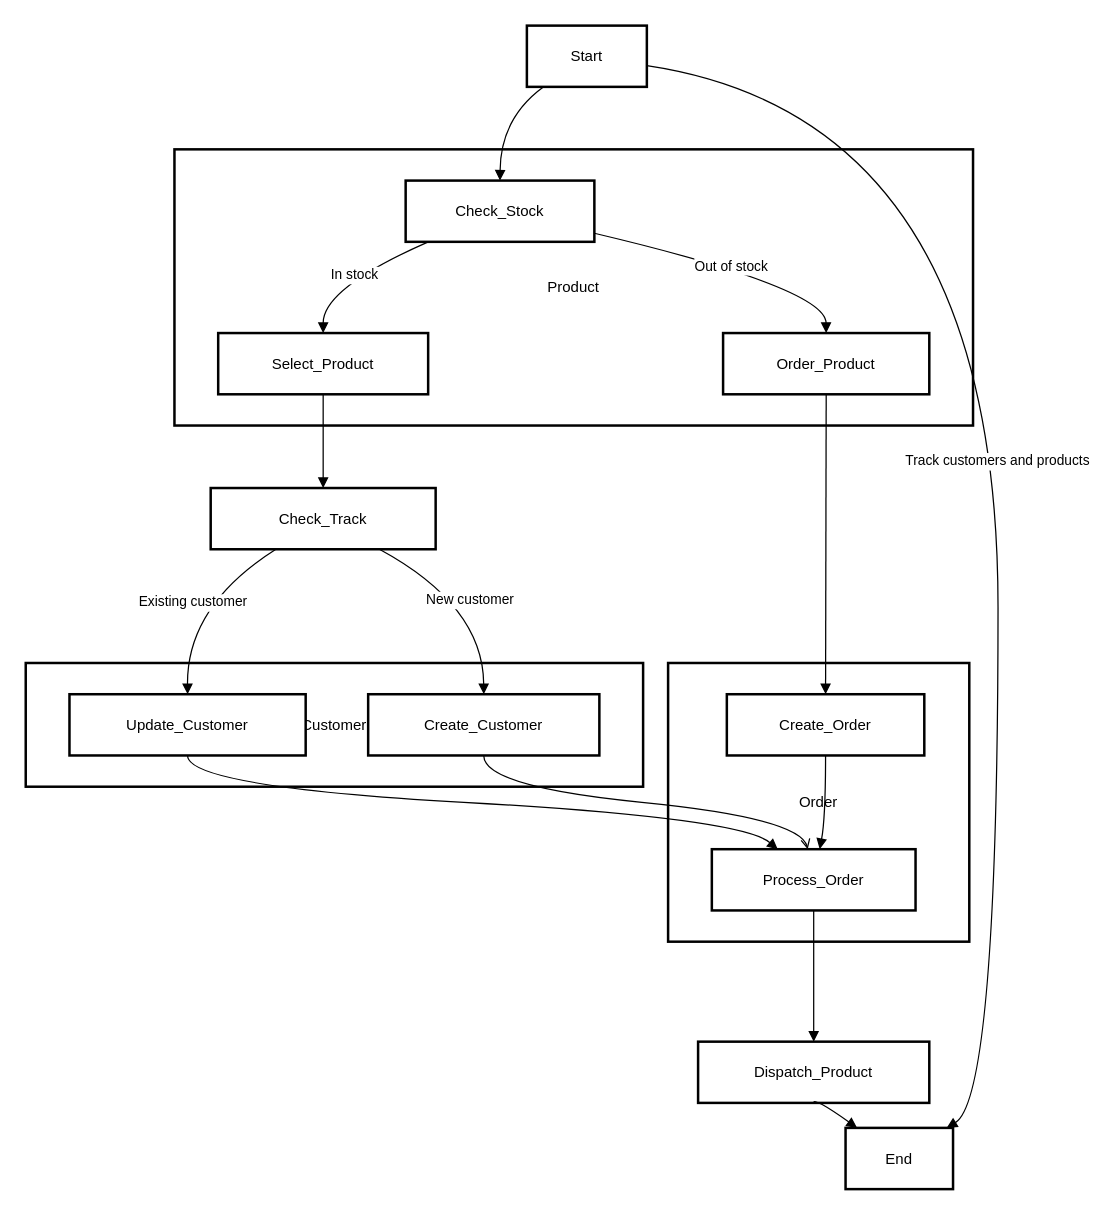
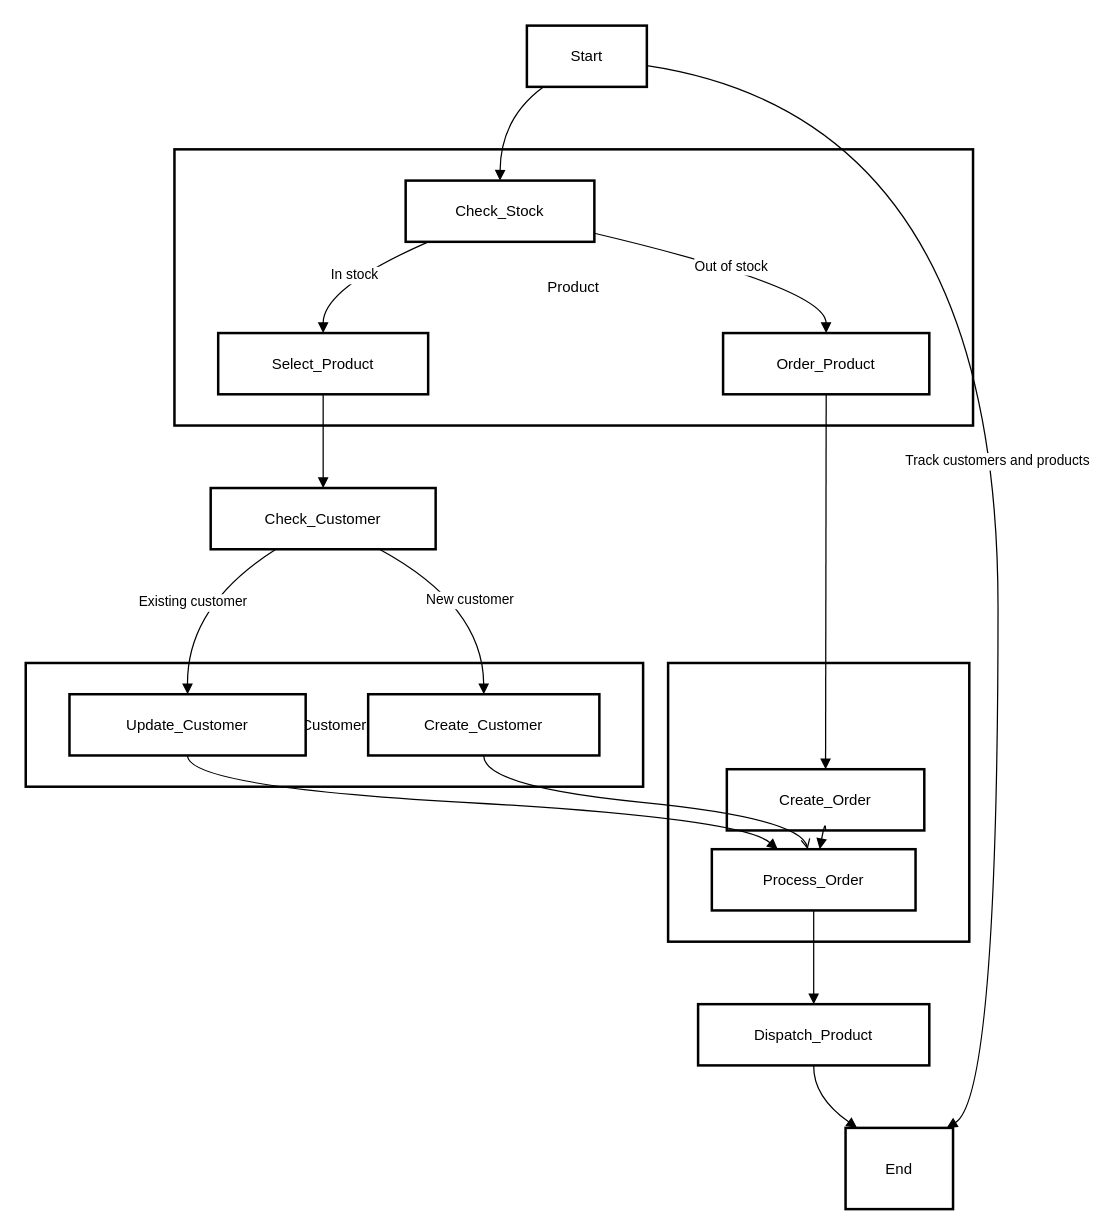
(323, 519) -> (323, 519)
(826, 725) -> (826, 800)
(814, 1073) -> (814, 1035)
(899, 1159) -> (899, 1169)
